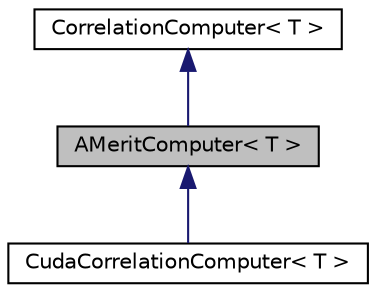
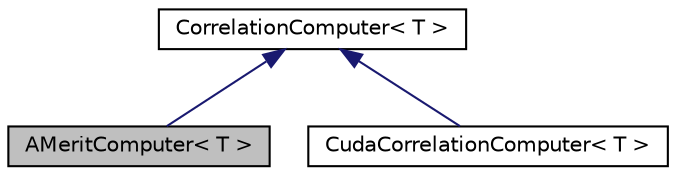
(188, 216) -> (409, 93)
